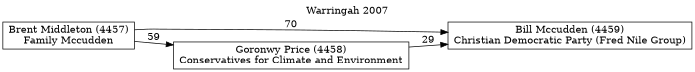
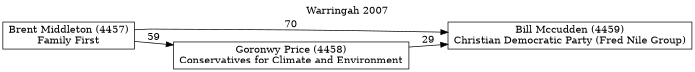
(69, 36) -> (69, 36)
